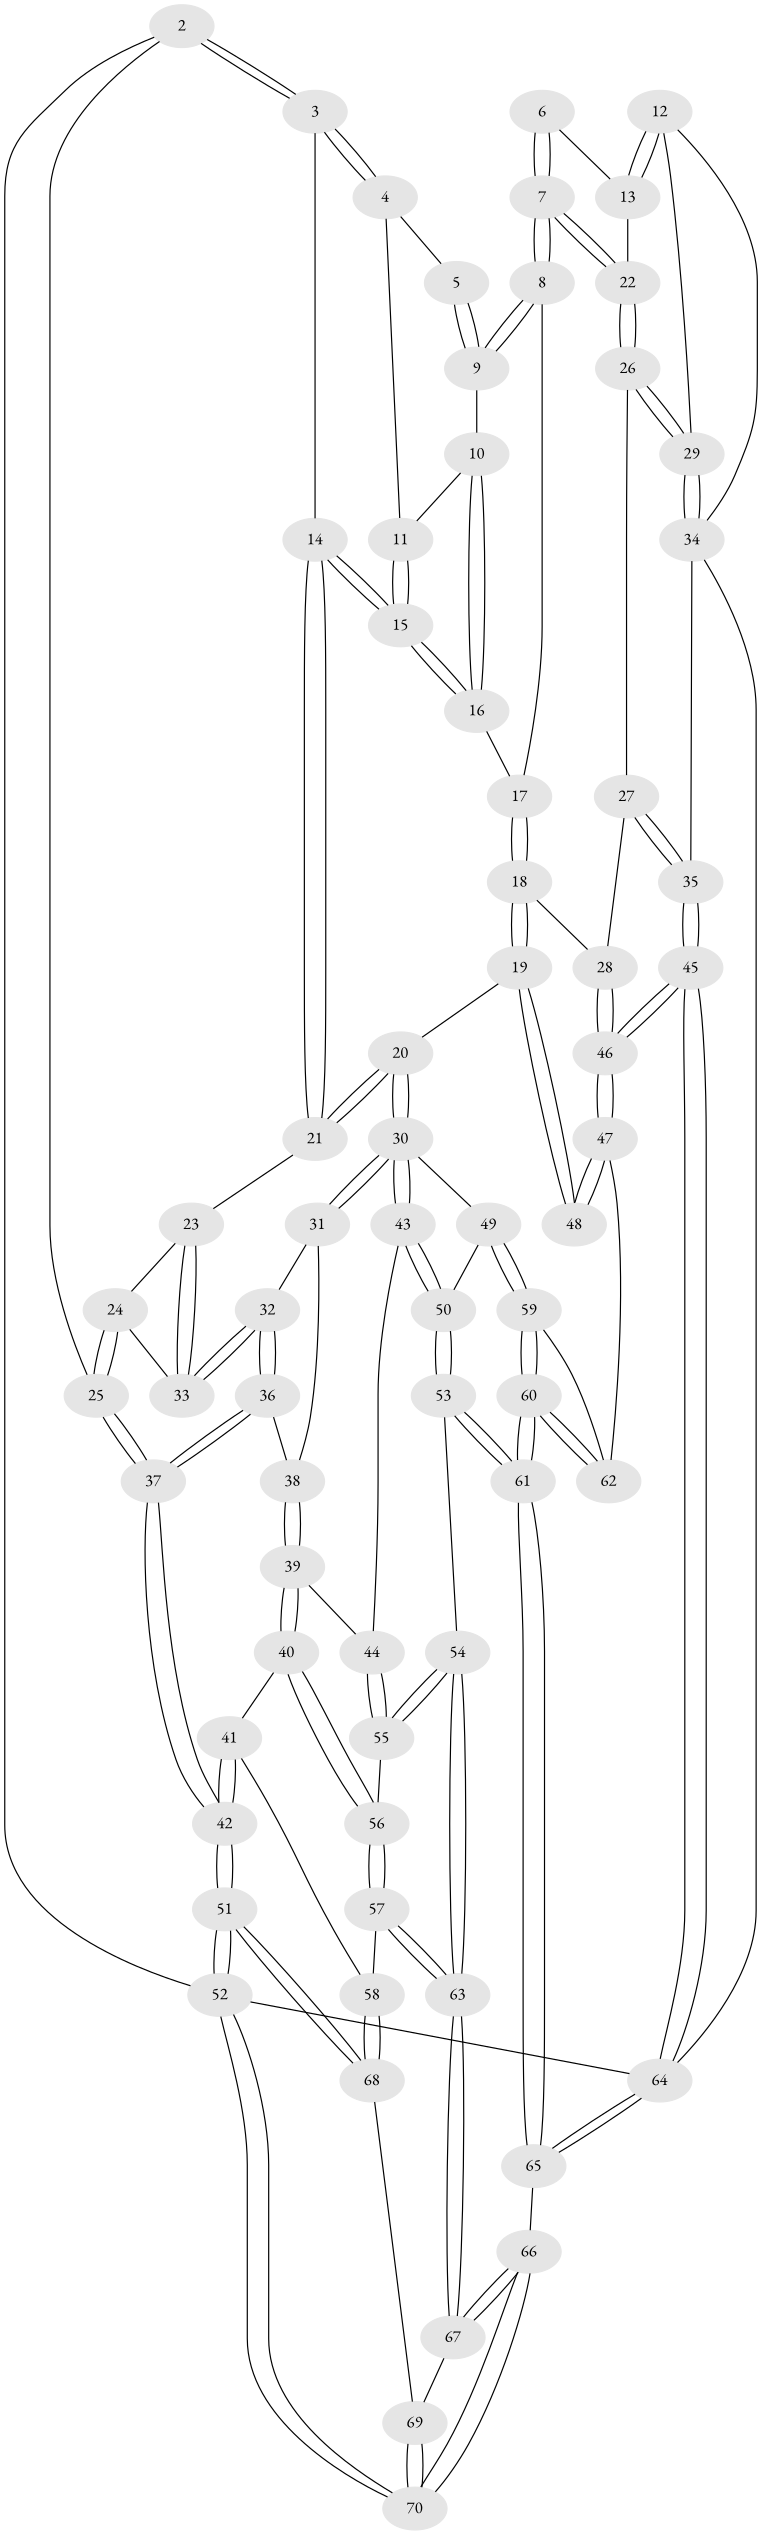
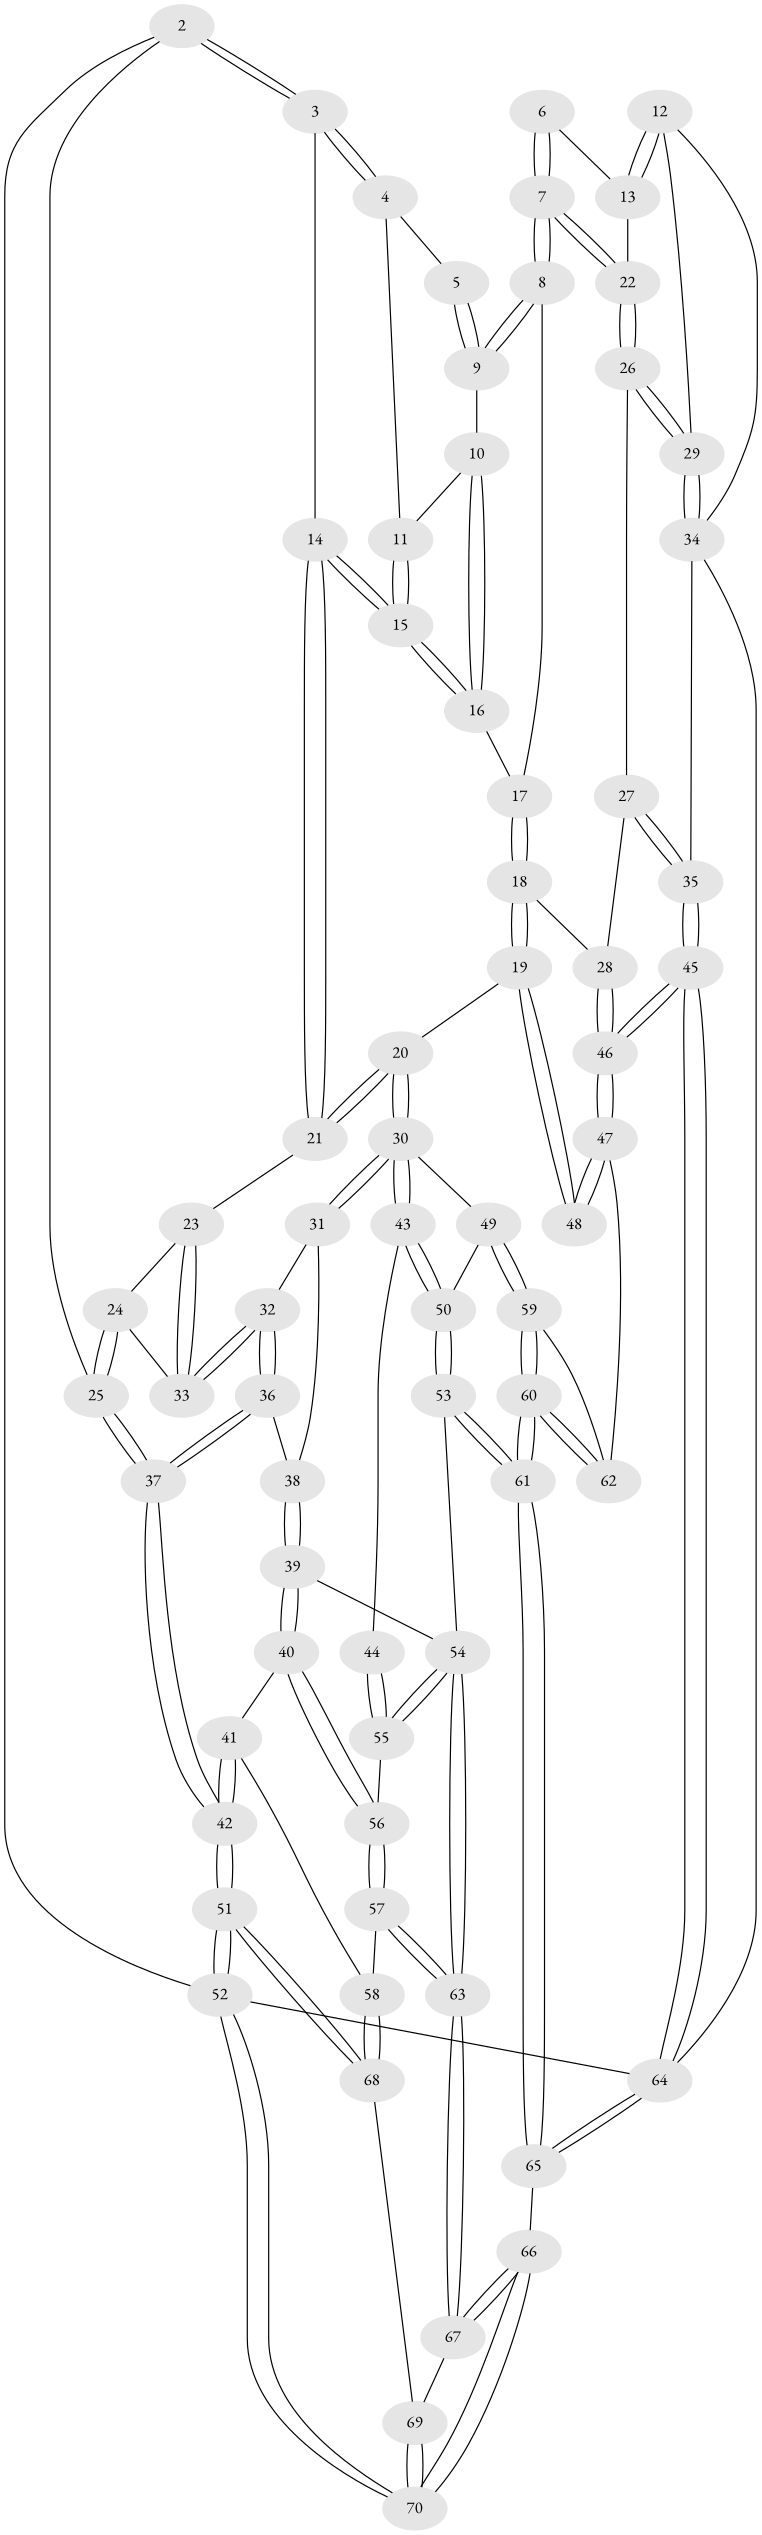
(332, 1610) -> (366, 1605)
